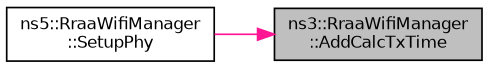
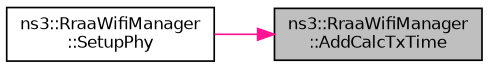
(110, 34) -> (110, 34)
